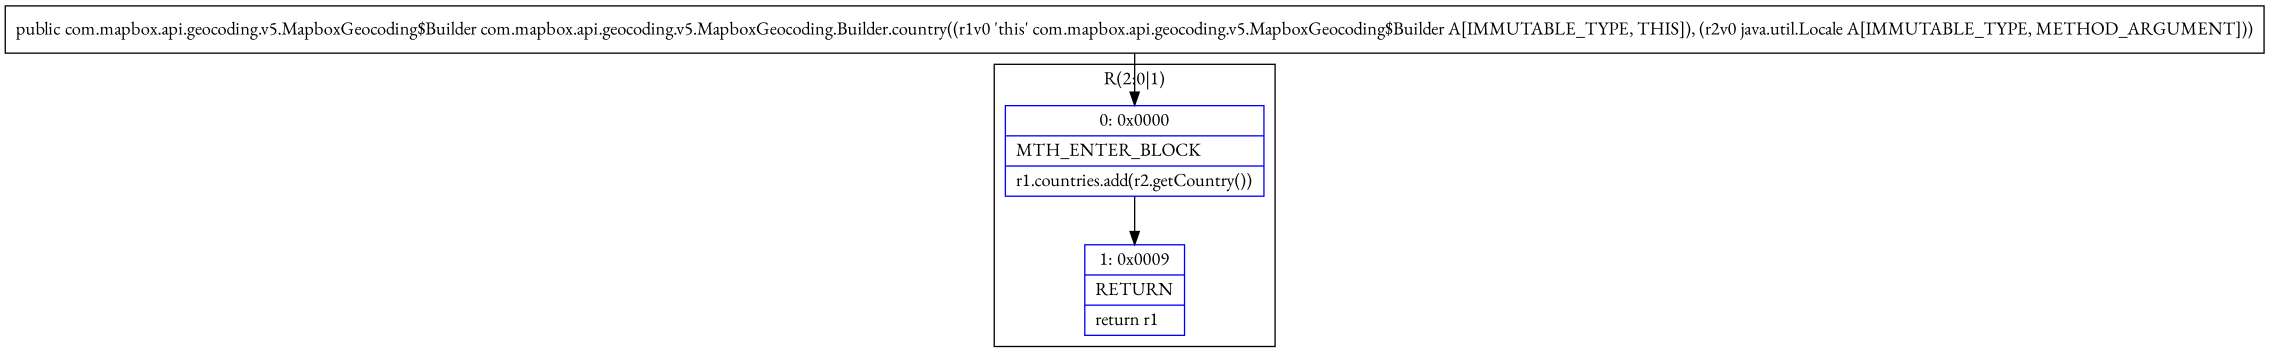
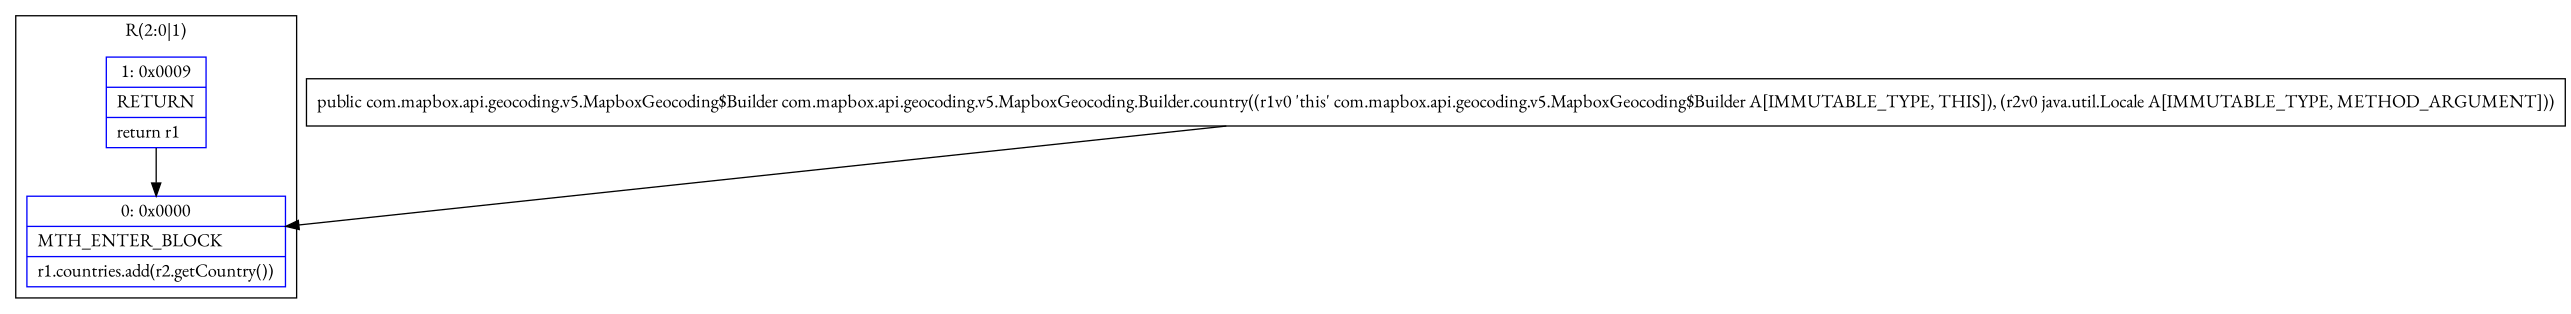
(1135, 214) -> (156, 165)
